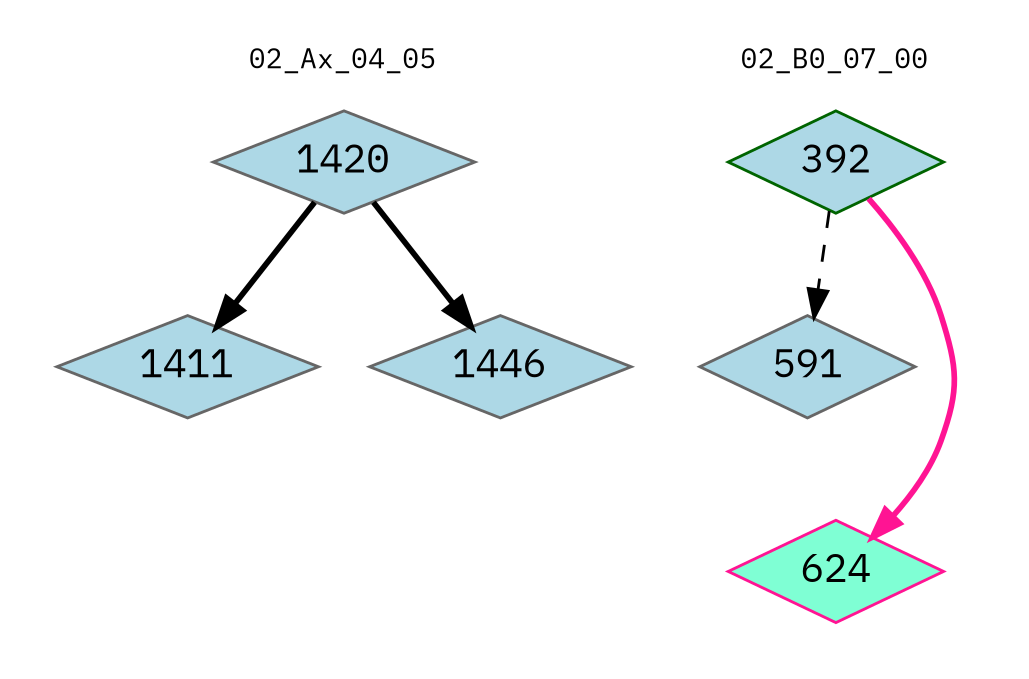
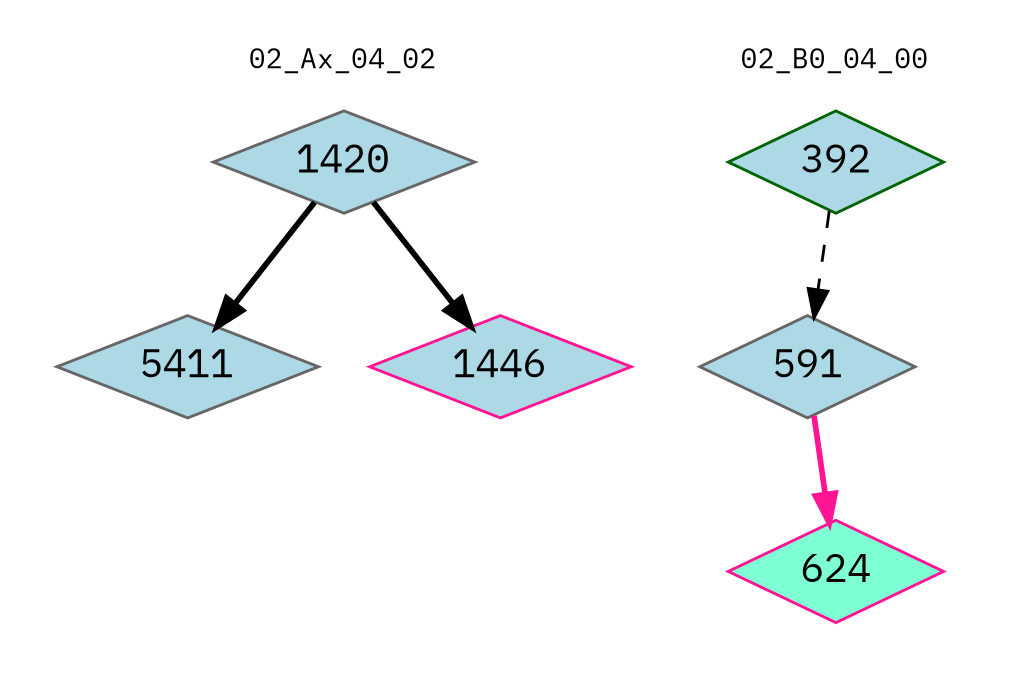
(344, 61) -> (344, 61)
(836, 61) -> (836, 61)
(951, 354) -> (820, 455)
(188, 367) -> (188, 367)
(500, 367) -> (500, 367)
